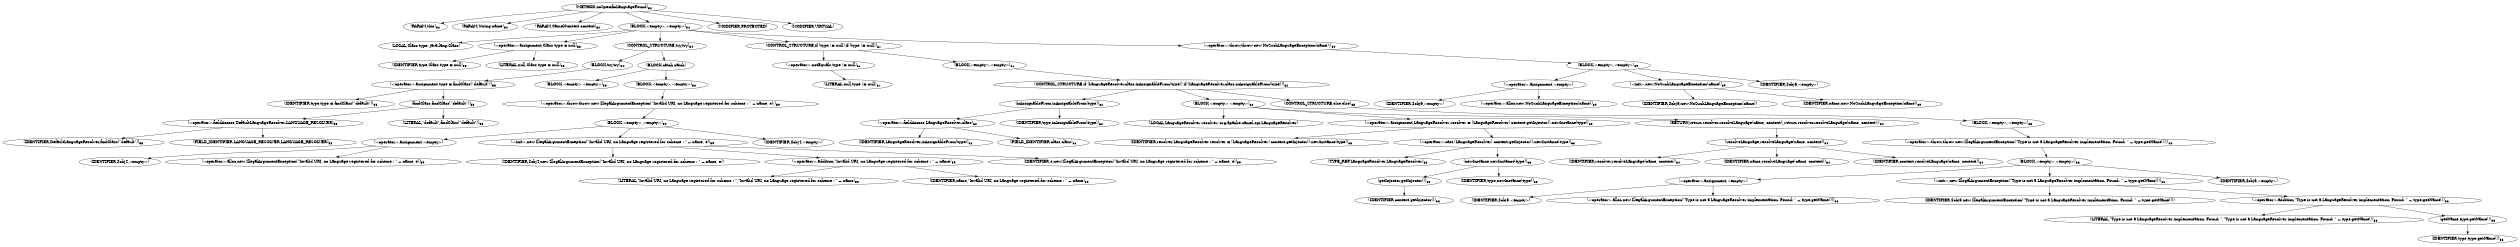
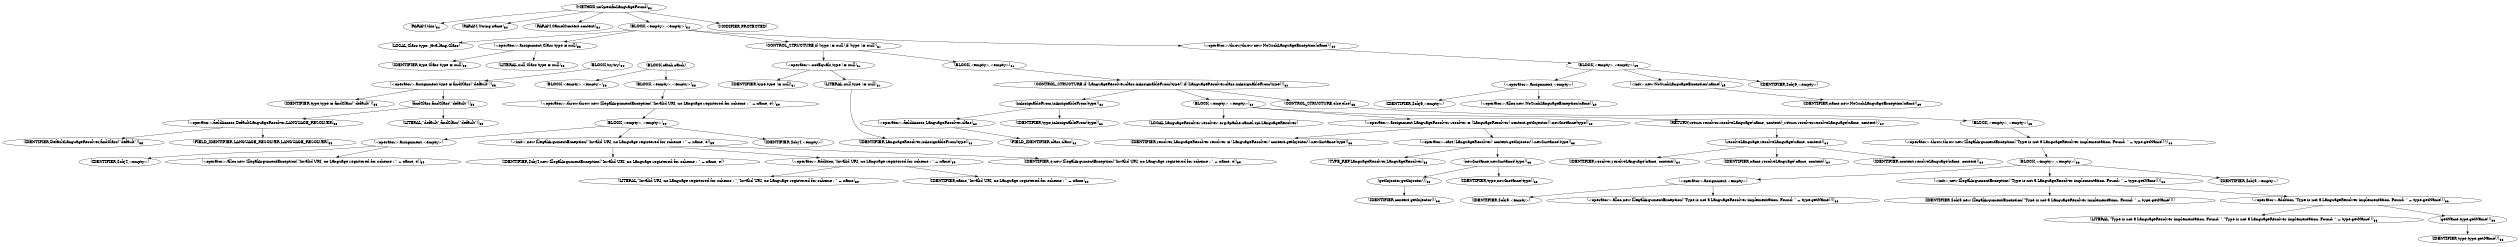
(813, 27) -> none
(660, 46) -> none
none -> (763, 85)
(1700, 104) -> none
(922, 132) -> (854, 123)
